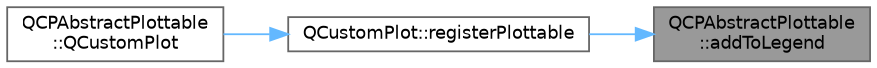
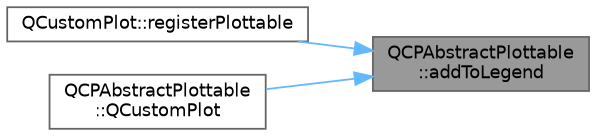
(247, 34) -> (310, 84)
